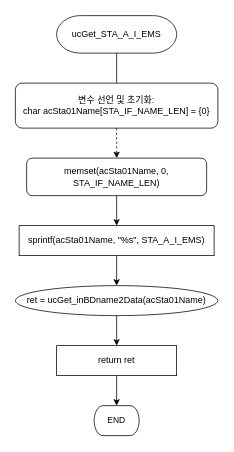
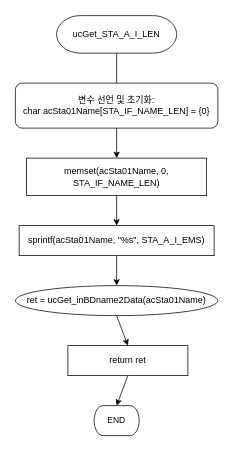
(117, 34) -> (117, 34)
(117, 140) -> (117, 140)
(117, 177) -> (117, 177)
(117, 360) -> (128, 360)
